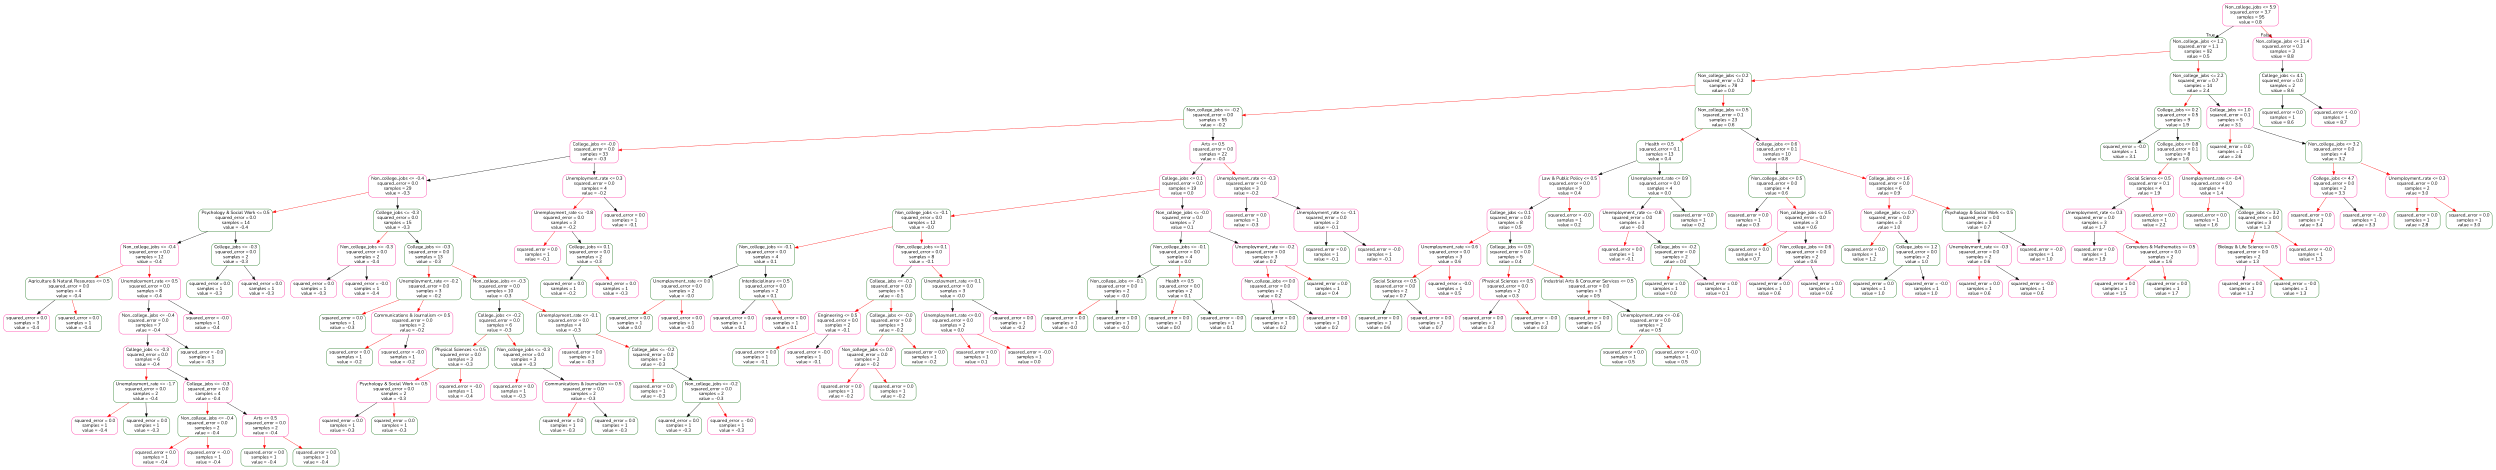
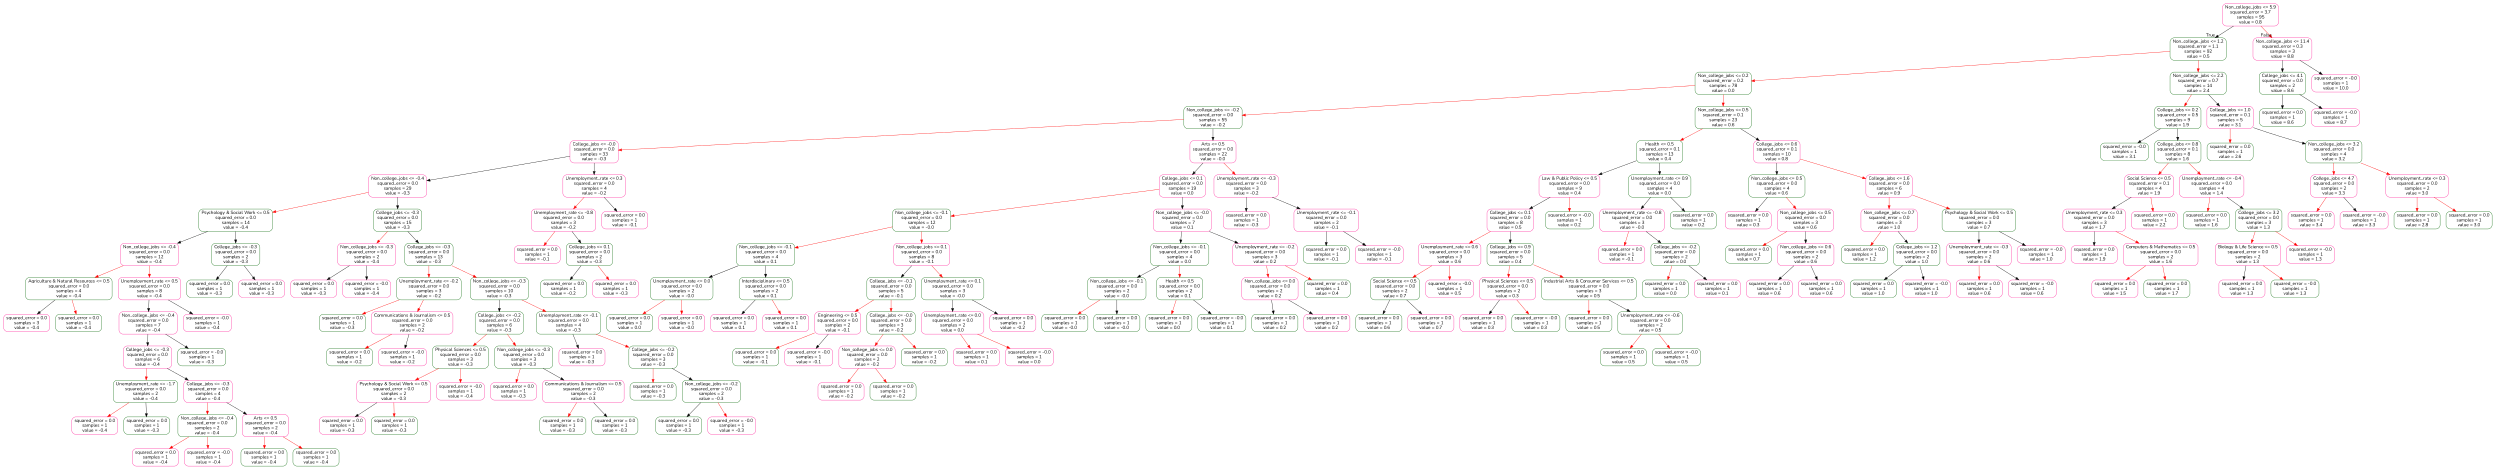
none -> (2336, 83)
